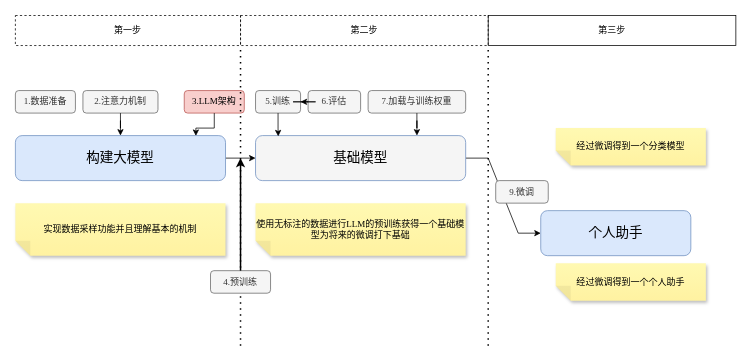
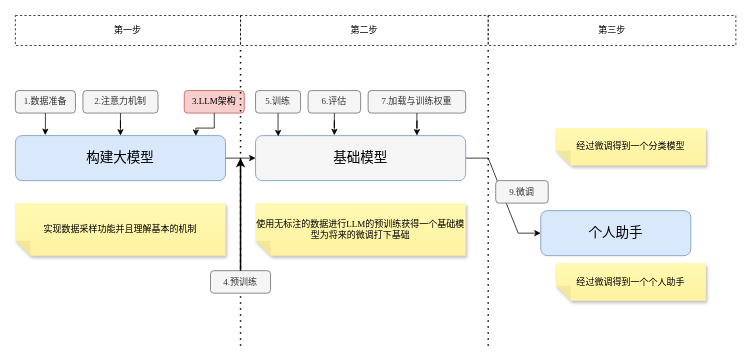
(612, 30) -> (612, 30)
(301, 102) -> (334, 128)
none -> (45, 121)
